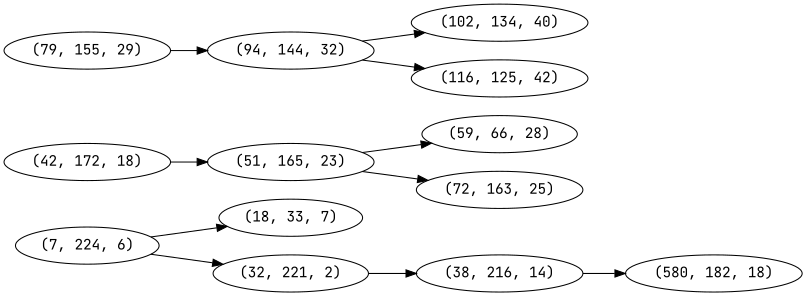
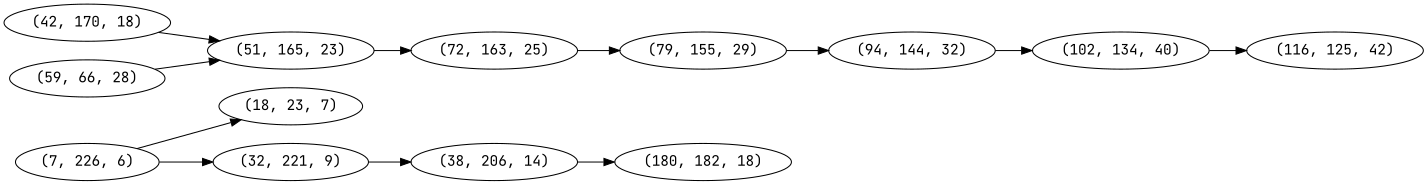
none -> (593, 51)
(388, 64) -> (1223, 51)
(392, 149) -> (182, 65)
(87, 162) -> (87, 23)
(291, 218) -> (291, 106)
(87, 246) -> (87, 162)
(291, 273) -> (291, 162)
(500, 273) -> (494, 162)
(714, 273) -> (703, 162)
